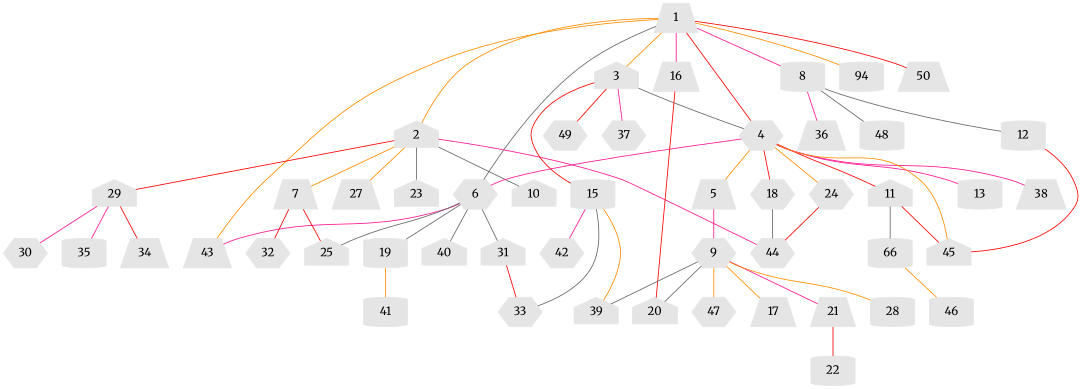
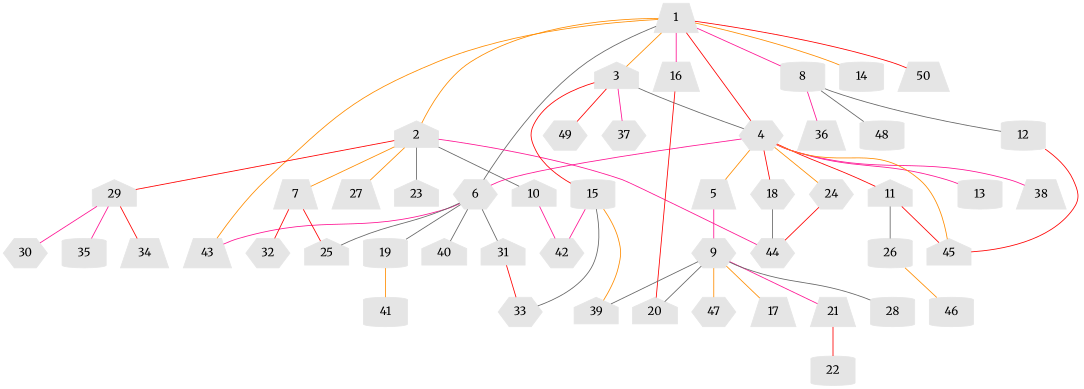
(862, 77) -> (862, 77)
none -> (547, 222)
(890, 253) -> (890, 253)
(800, 282) -> (800, 282)
